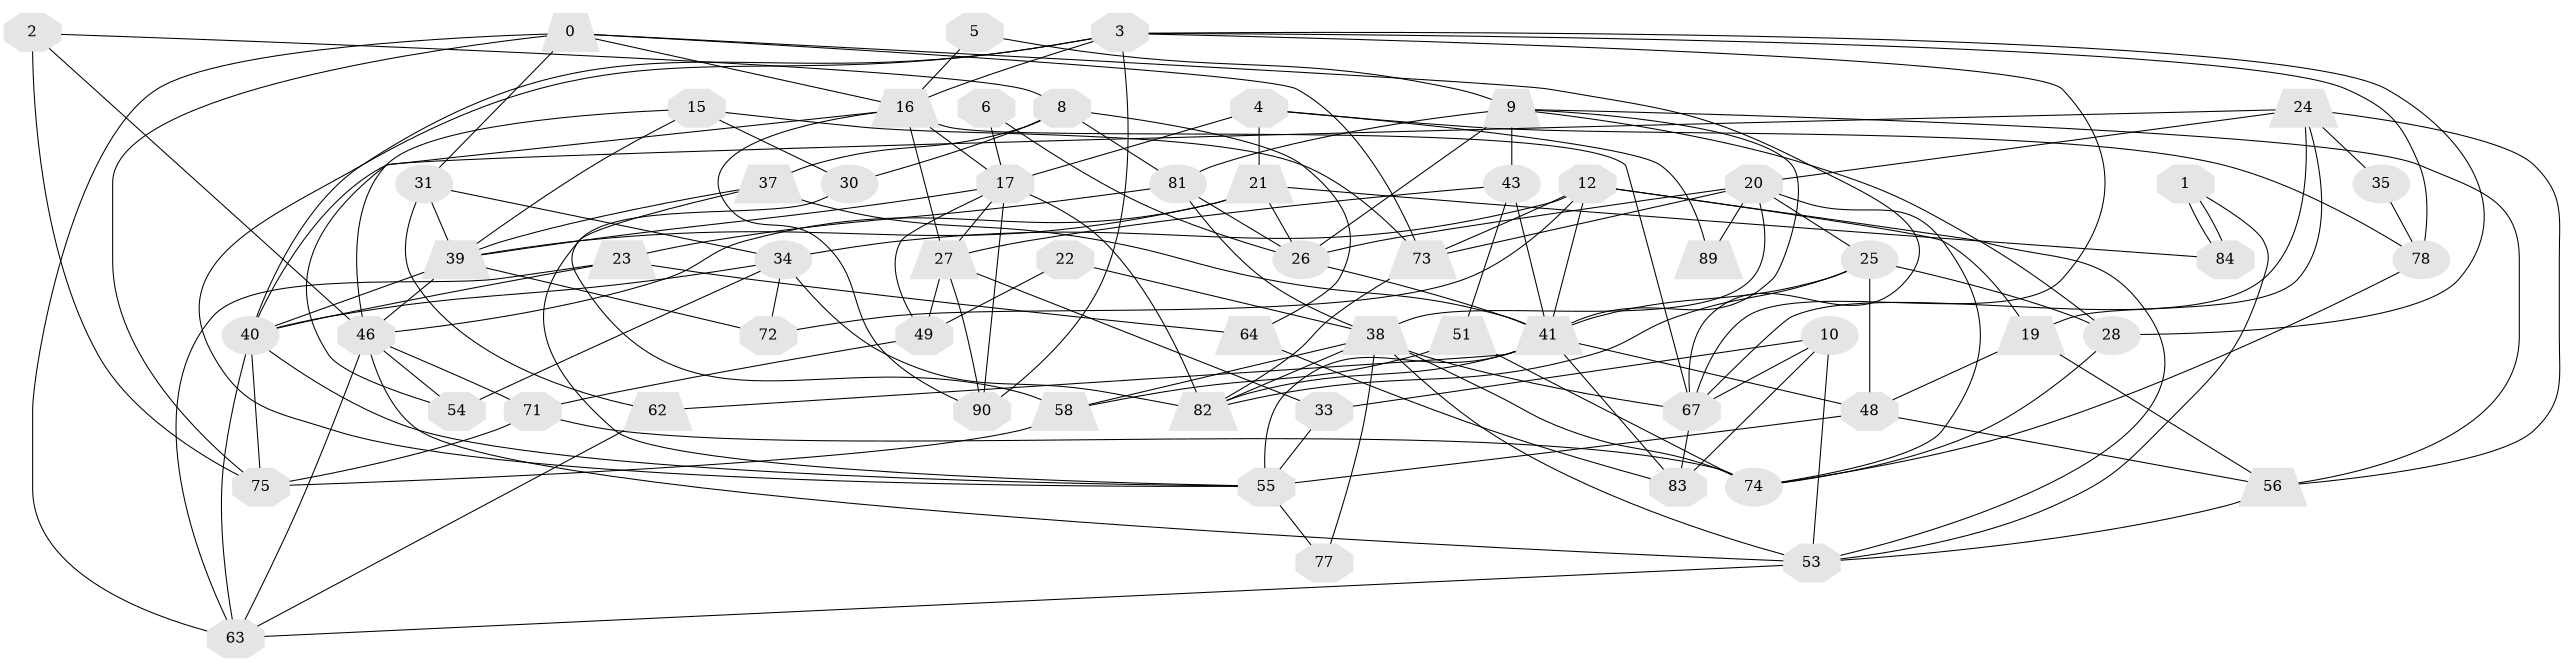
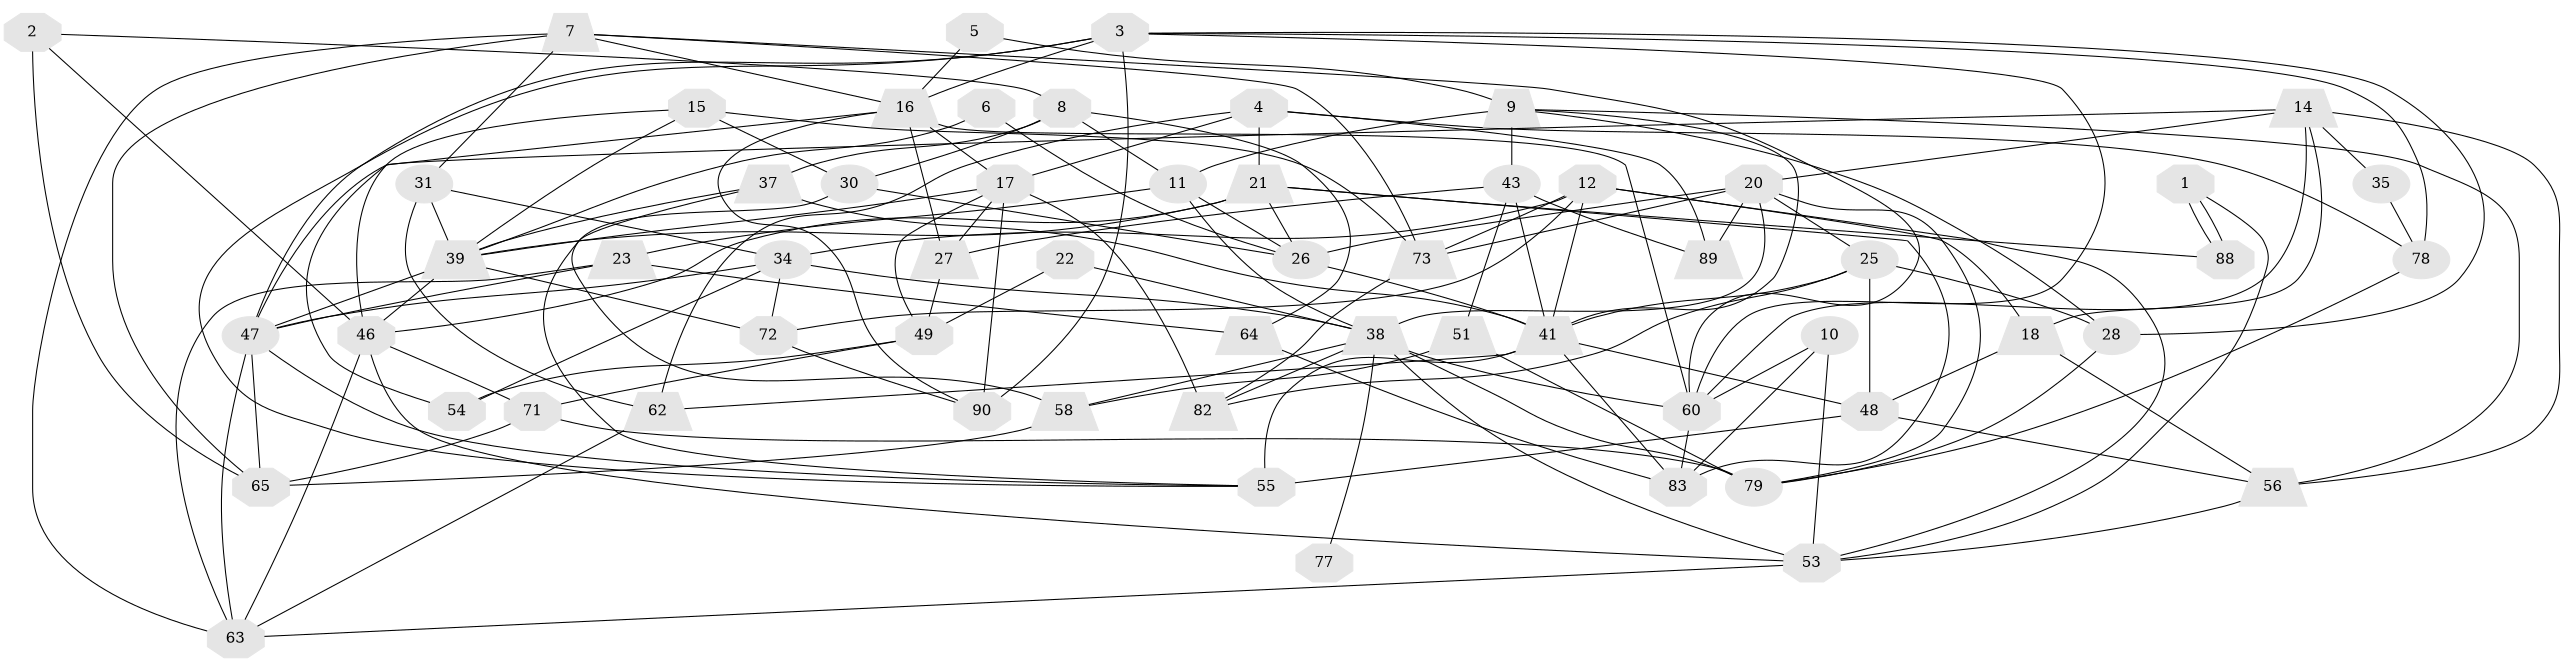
(571, 32) -> (571, 32)
(2303, 108) -> (2303, 108)
(997, 149) -> (705, 170)
(1178, 184) -> (1178, 184)
(1403, 186) -> (1036, 215)
none -> (918, 189)
none -> (1609, 225)
(2226, 260) -> (2226, 260)
none -> (1941, 294)
(967, 335) -> (857, 371)
(251, 336) -> (251, 336)
(2031, 336) -> (2031, 336)
(930, 372) -> (1081, 295)
(412, 374) -> (696, 364)
(1378, 374) -> none
(1324, 411) -> none
(1692, 411) -> (1692, 411)
(261, 487) -> (261, 487)
(1754, 487) -> (1754, 487)
(1295, 525) -> none
